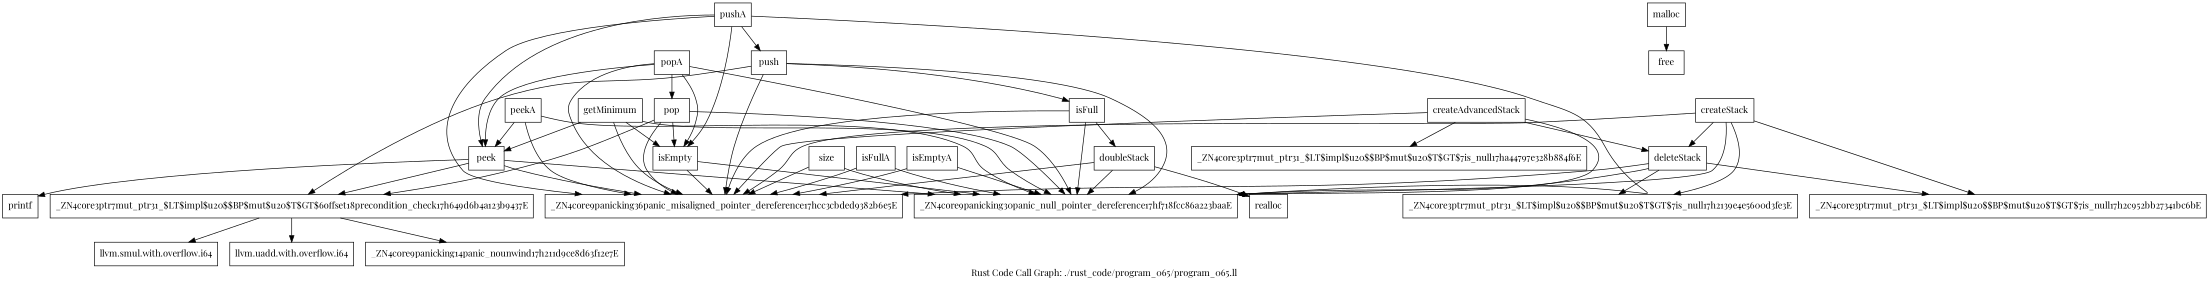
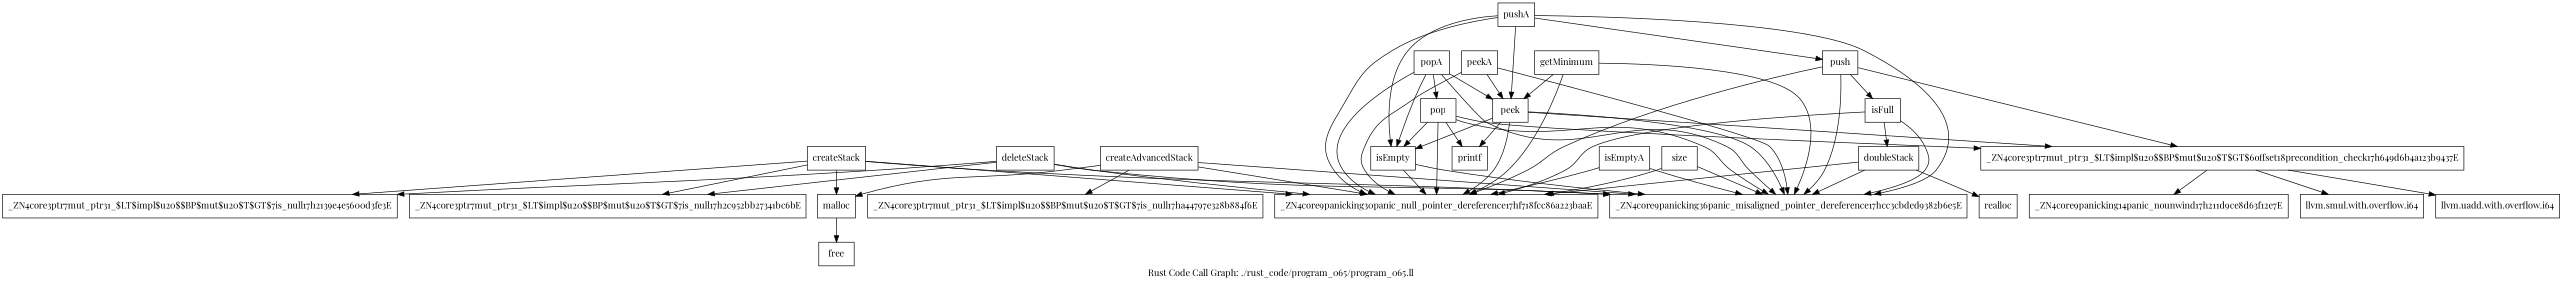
none -> (1451, 130)
(640, 132) -> (1459, 132)
(1703, 132) -> (836, 179)
(1589, 137) -> (980, 177)
(876, 158) -> none
